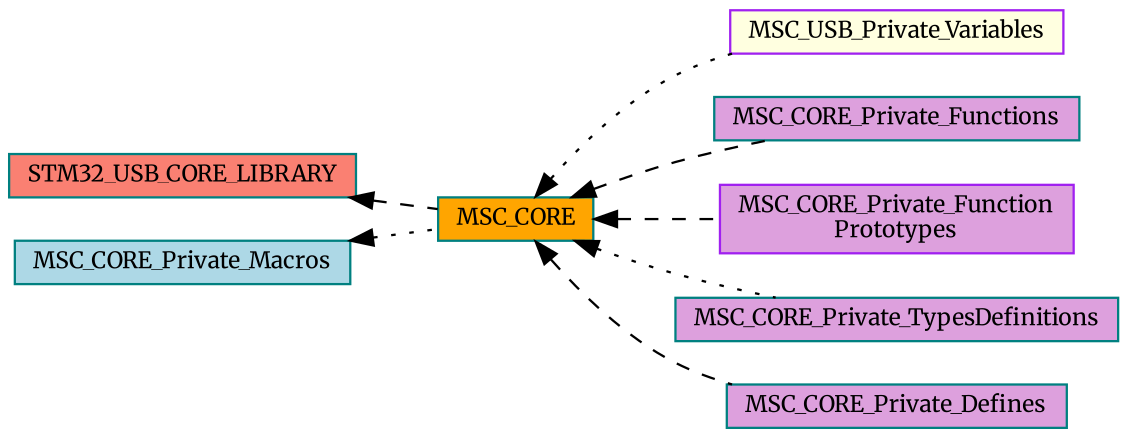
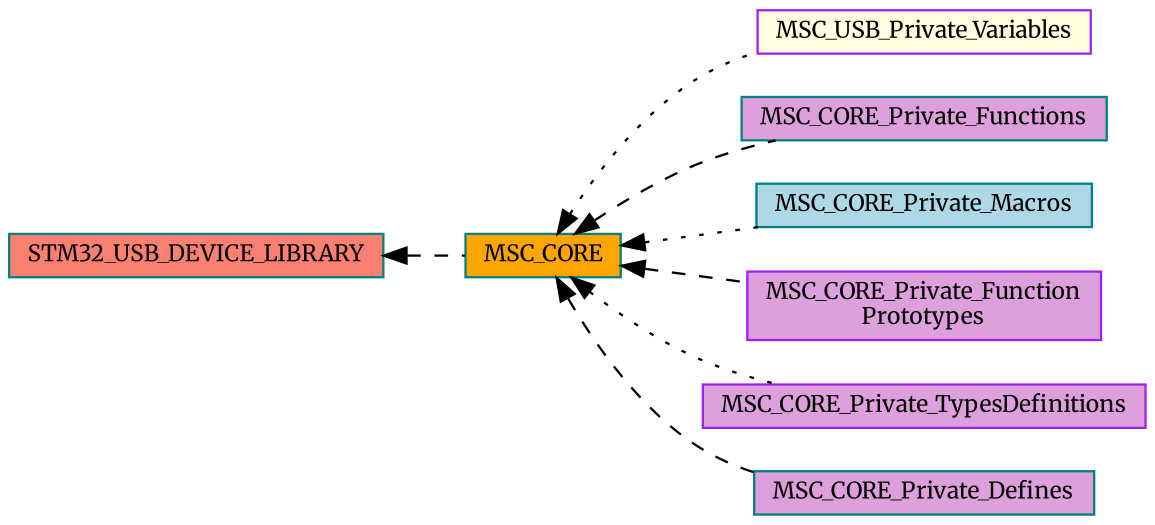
(183, 176) -> (196, 256)
(405, 233) -> (702, 235)
(897, 319) -> (924, 406)
